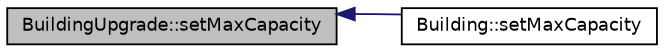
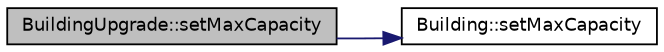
(378, 14) -> (360, 38)
